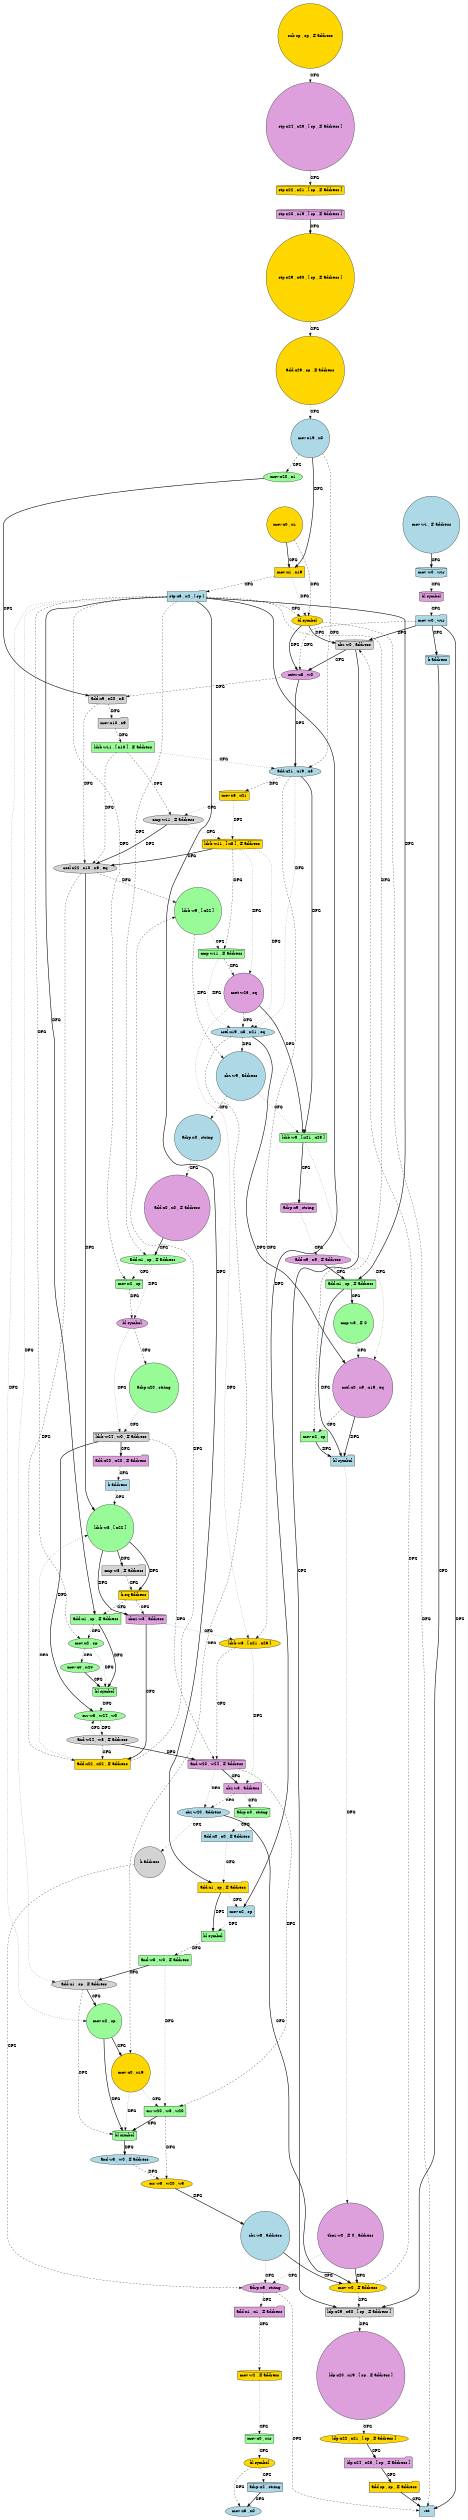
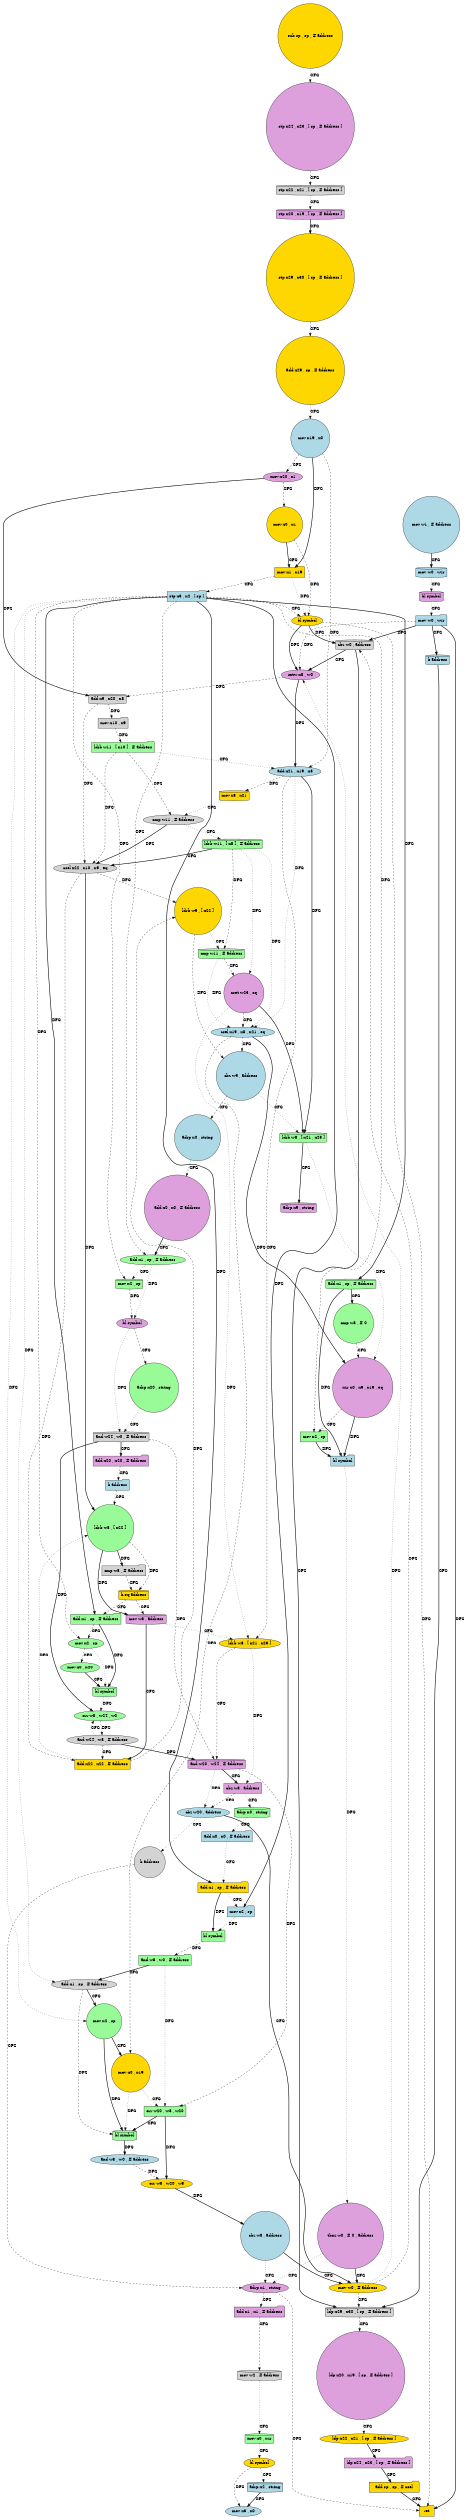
(310, 190) -> (310, 190)
none -> (310, 201)
(283, 477) -> (283, 477)
none -> (284, 493)
(233, 818) -> none
(232, 844) -> (232, 844)
(198, 911) -> (198, 911)
(247, 1044) -> (247, 1044)
(318, 1260) -> none
(363, 1388) -> (363, 1388)
(121, 1437) -> (121, 1437)
none -> (395, 1478)
(147, 1563) -> (147, 1563)
(146, 1619) -> (146, 1619)
(166, 2146) -> (166, 2146)
(265, 2288) -> (265, 2288)
(364, 2324) -> (364, 2324)
(259, 2375) -> (259, 2375)
(394, 2487) -> (394, 2487)
(427, 2511) -> (427, 2511)
